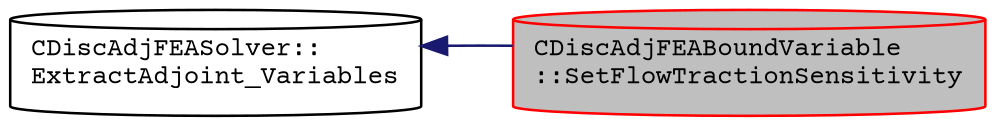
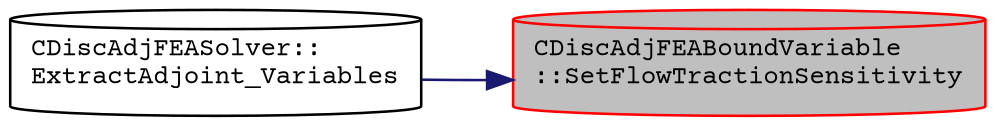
(480, 46) -> (454, 80)
